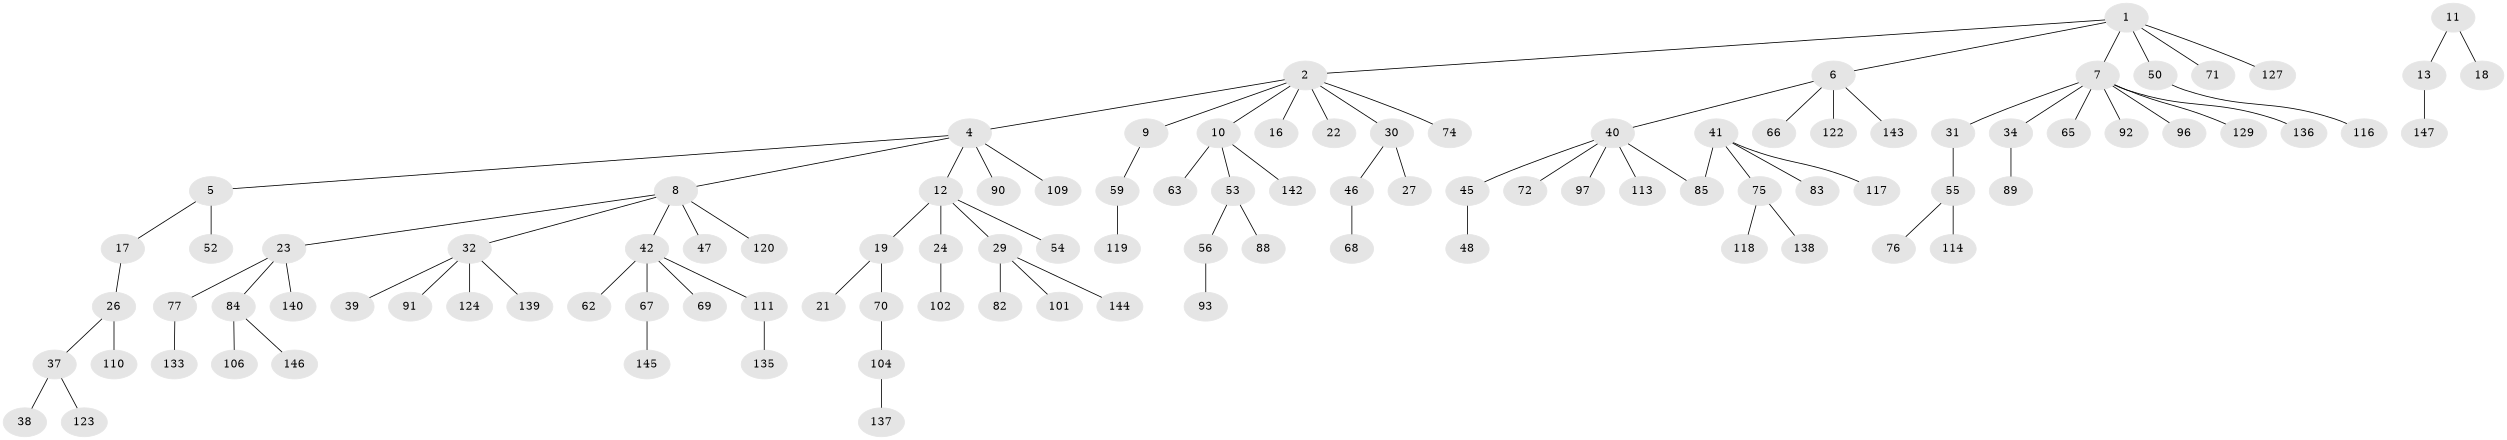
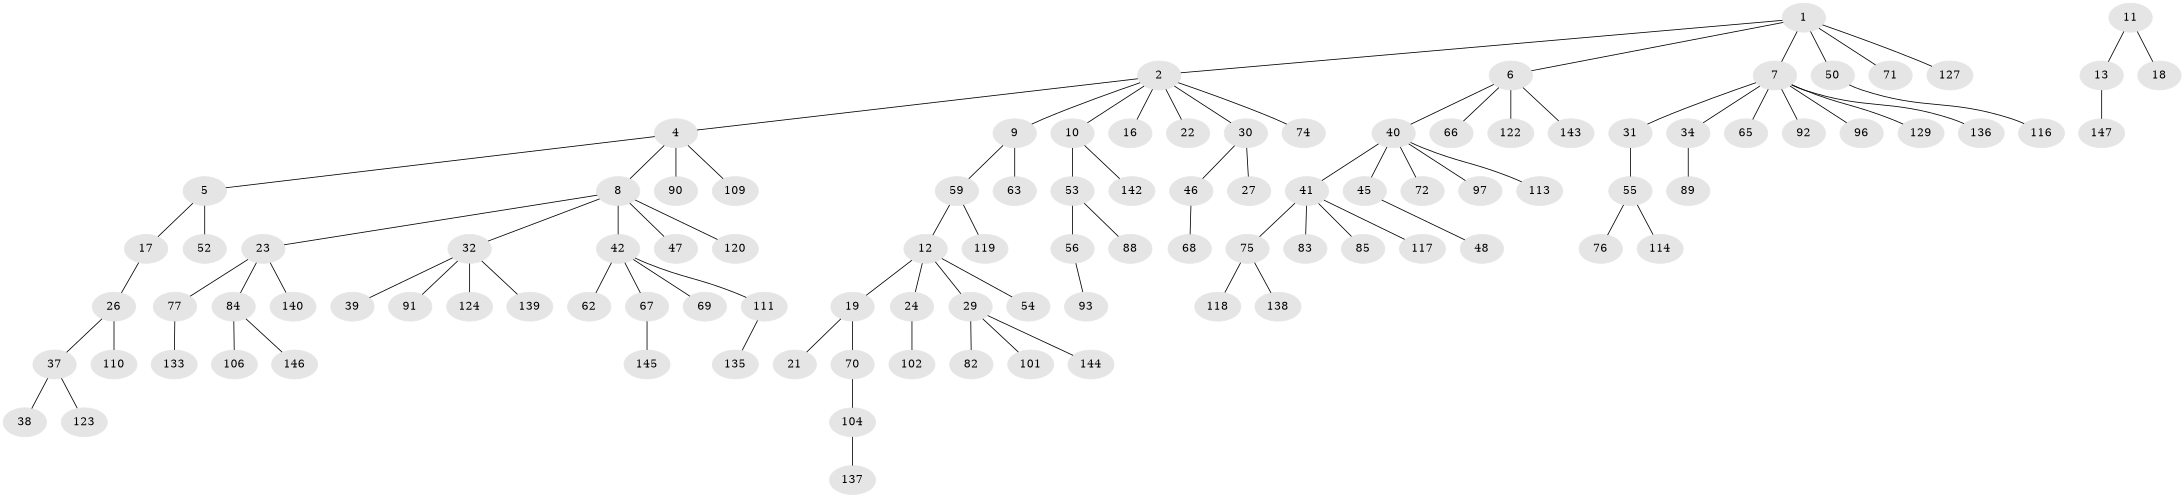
(955, 162) -> (941, 220)
(1197, 162) -> (1015, 162)
(1657, 162) -> (1350, 162)
